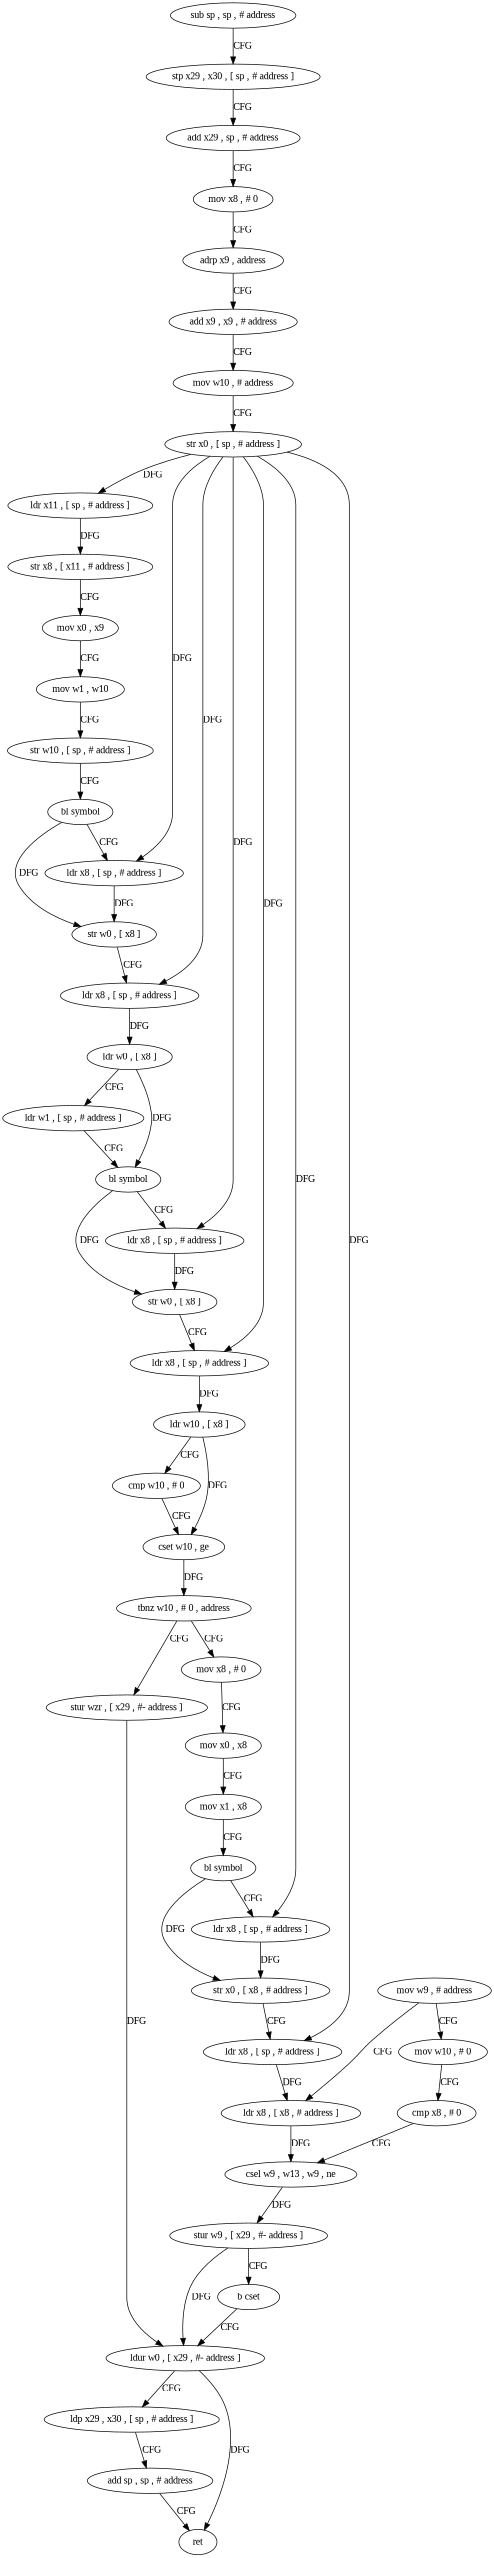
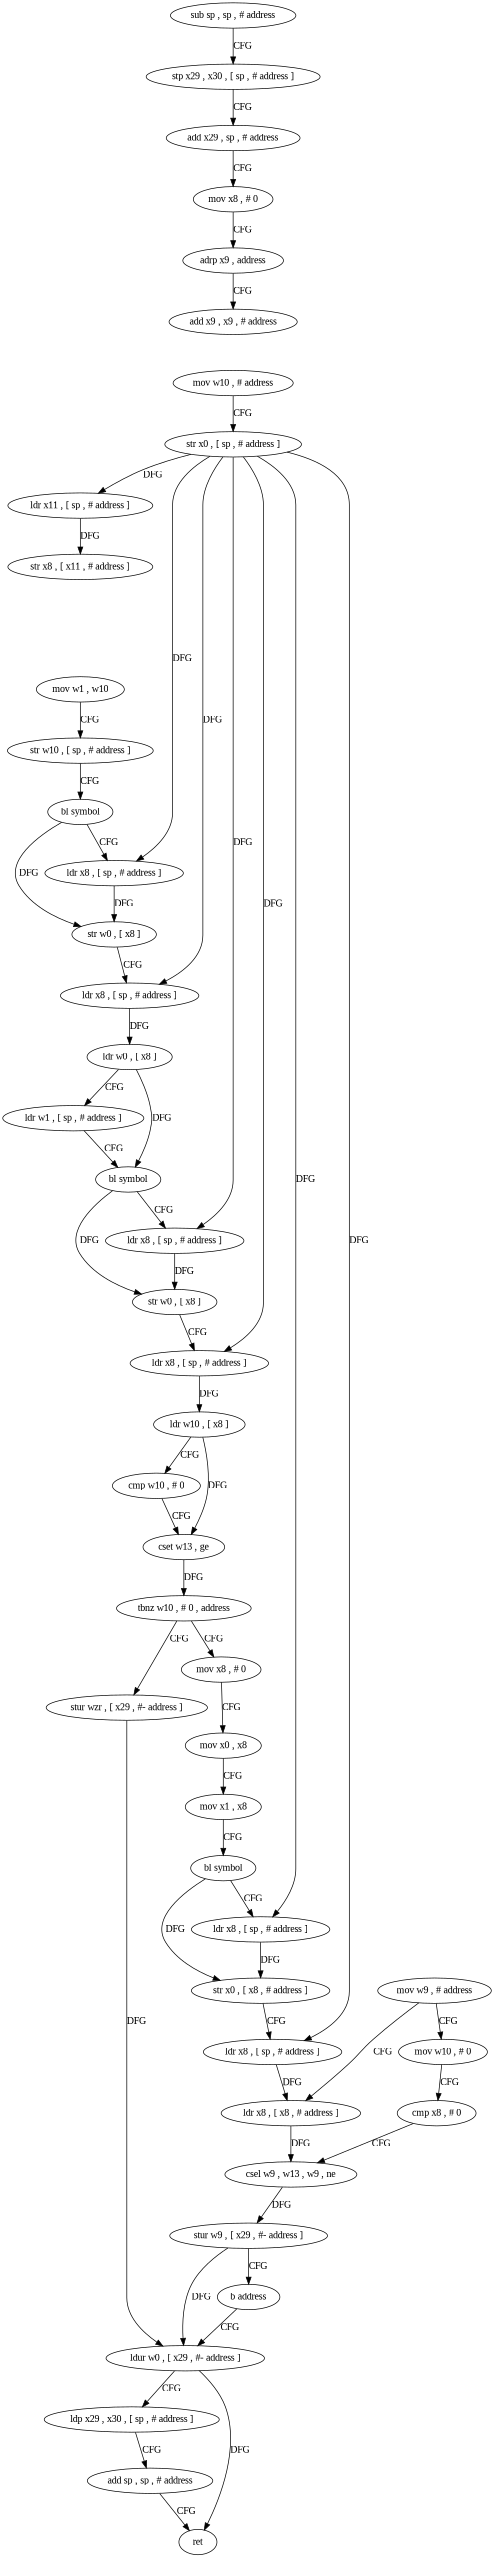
(233, 349) -> none
(80, 628) -> none
(184, 1547) -> (184, 1547)
(249, 2297) -> (249, 2297)
